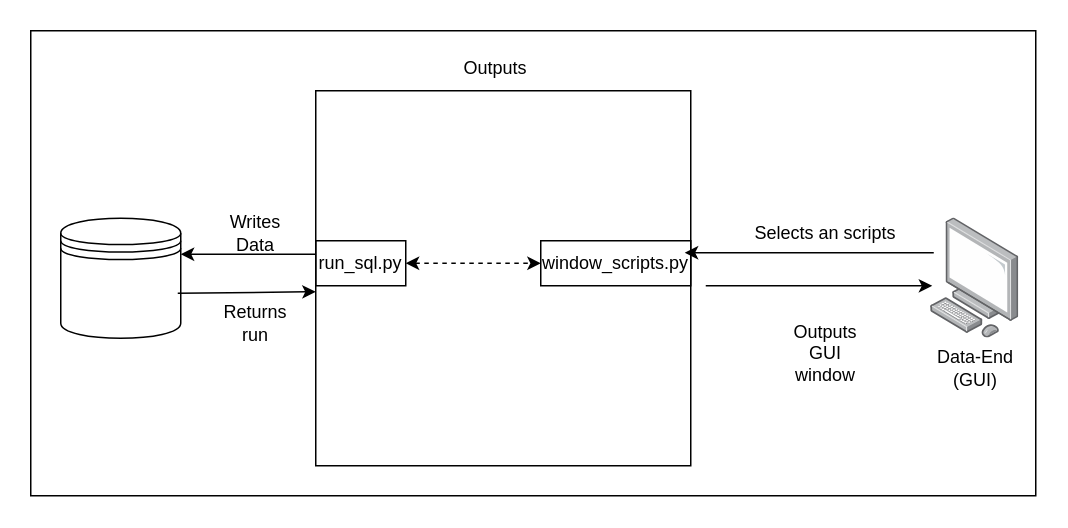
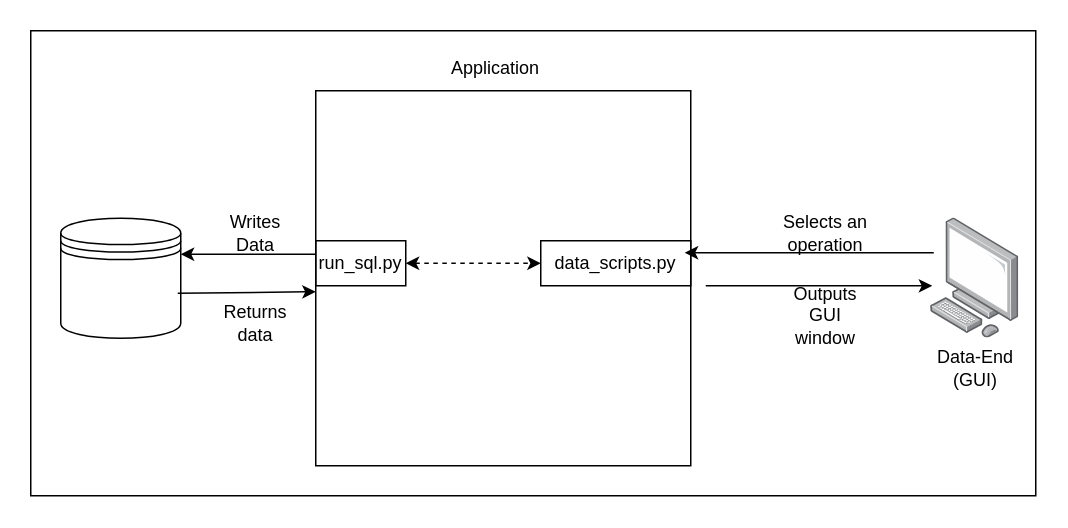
(496, 68) -> (496, 68)
(826, 233) -> (826, 233)
(616, 263) -> (616, 263)
(256, 323) -> (256, 323)
(826, 353) -> (826, 316)
